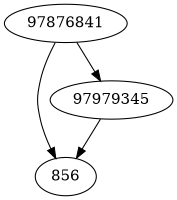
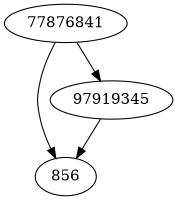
(66, 23) -> (66, 23)
(112, 100) -> (112, 100)
